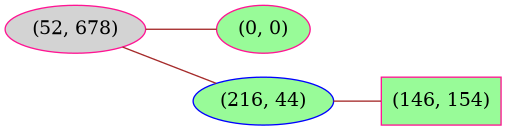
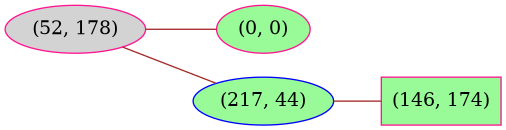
(75, 29) -> (75, 29)
(263, 101) -> (263, 101)
(441, 101) -> (441, 101)
